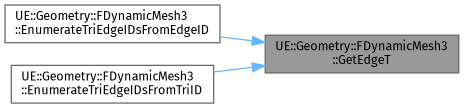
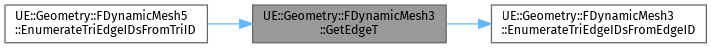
(236, 39) -> (462, 24)
(112, 84) -> (106, 24)
